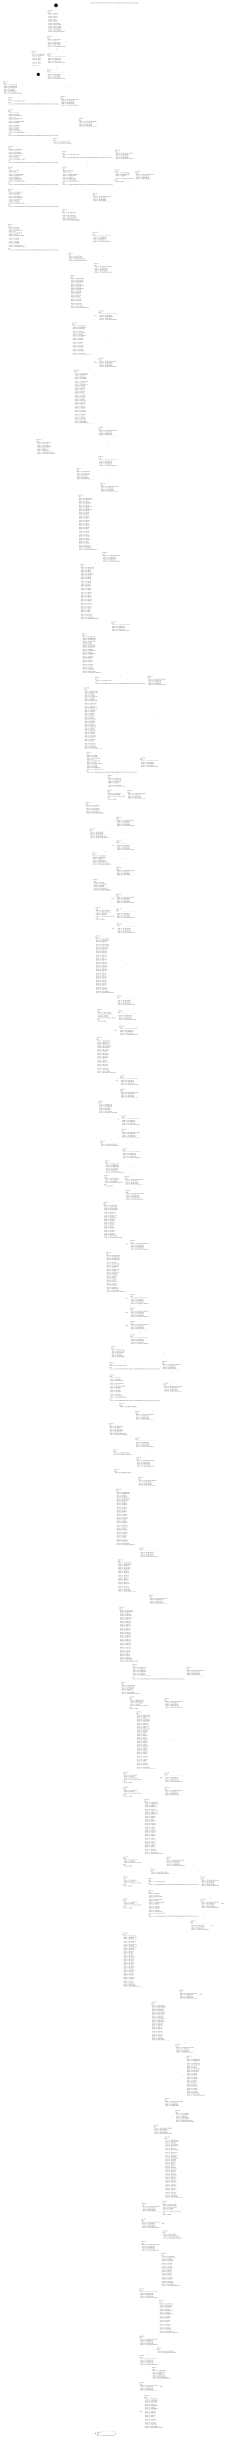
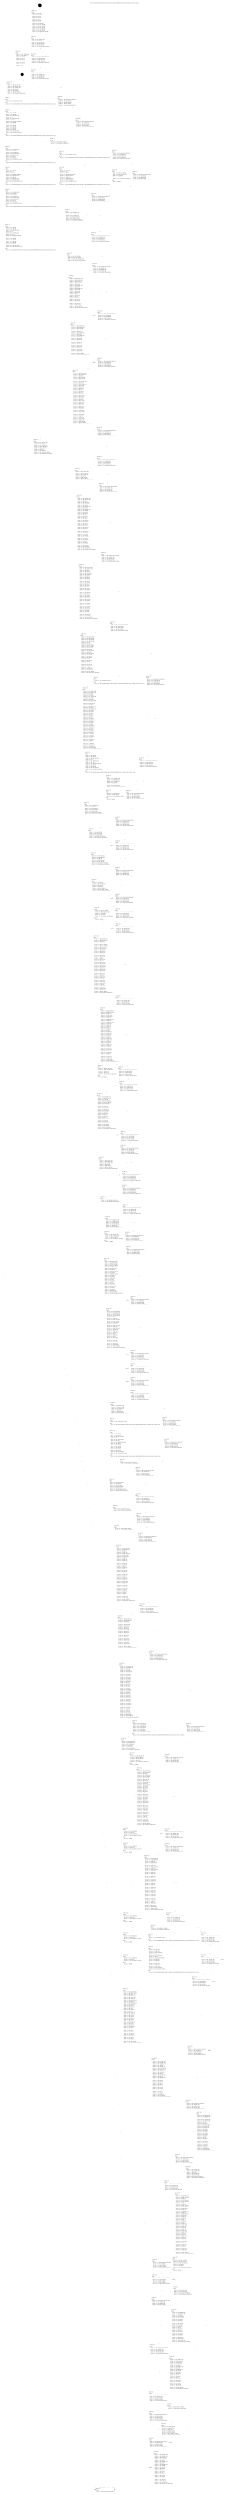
none -> (109, 1035)
